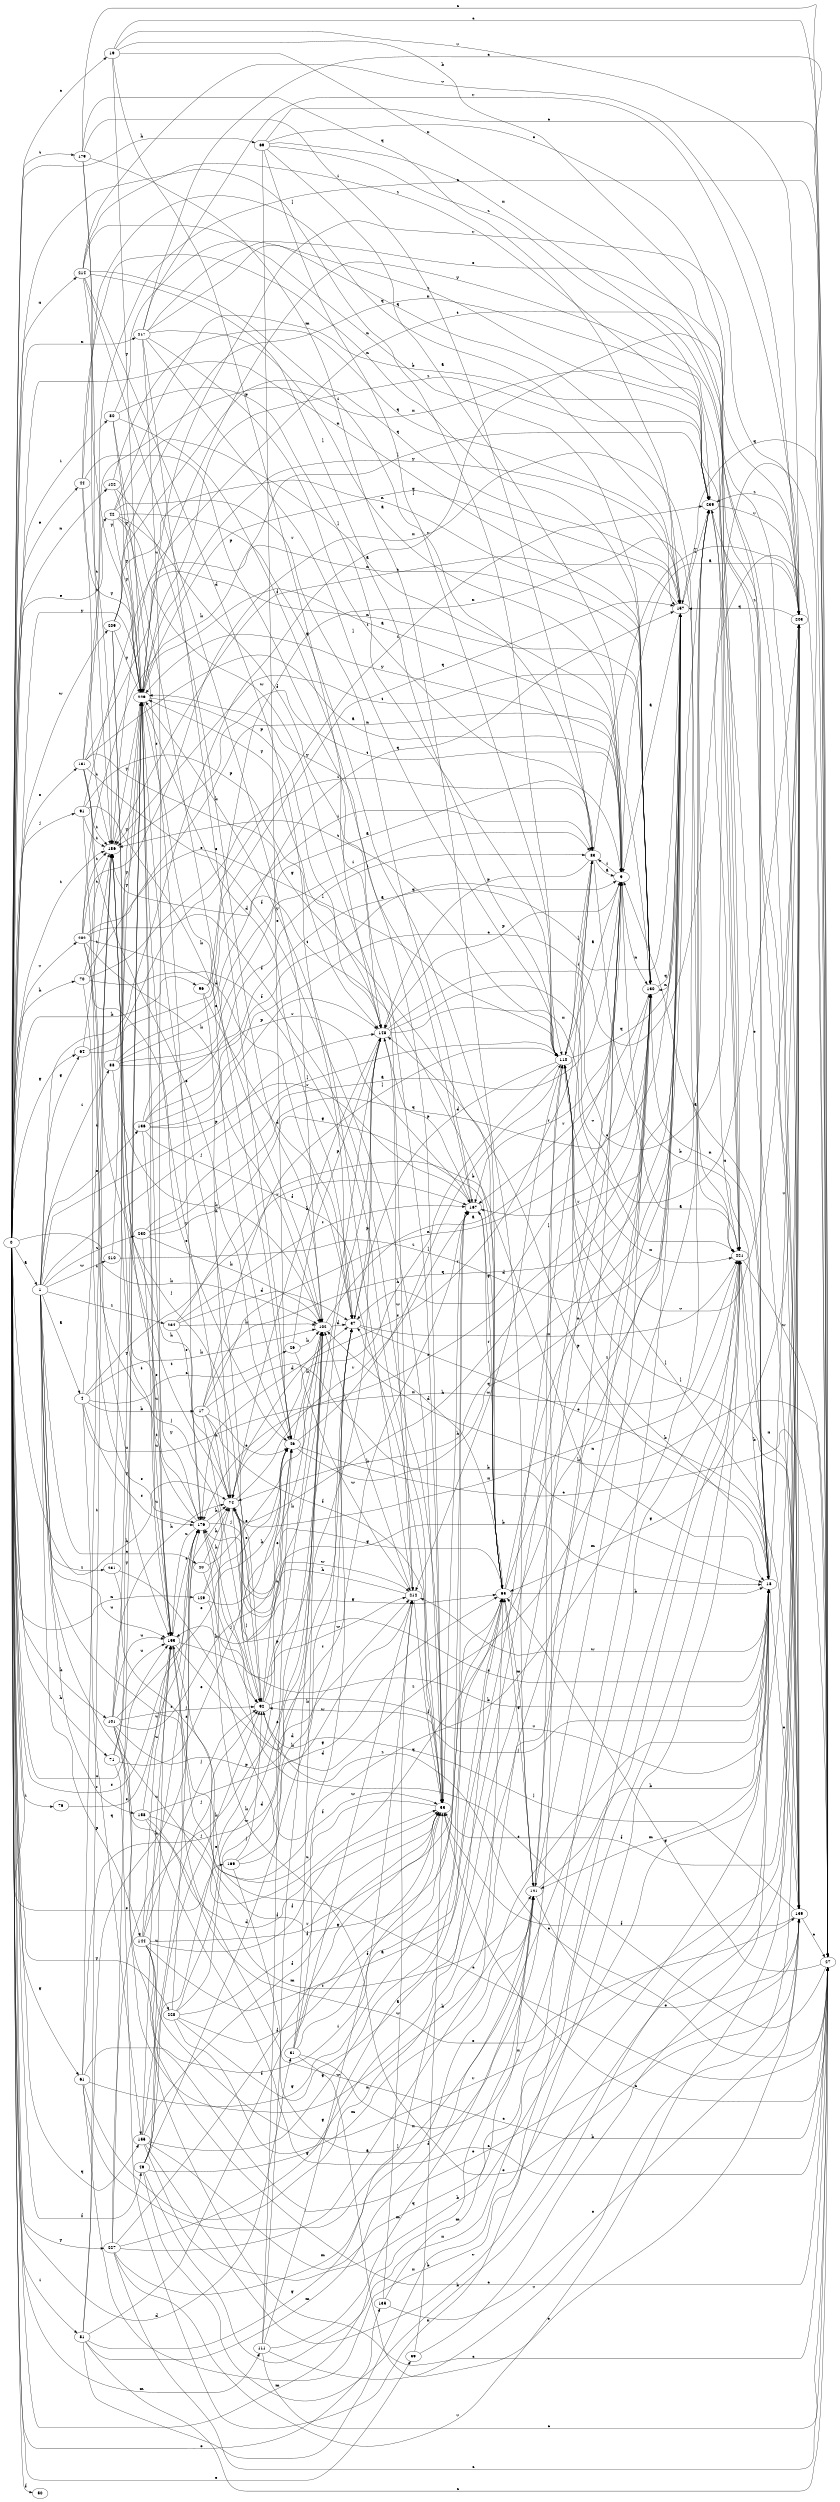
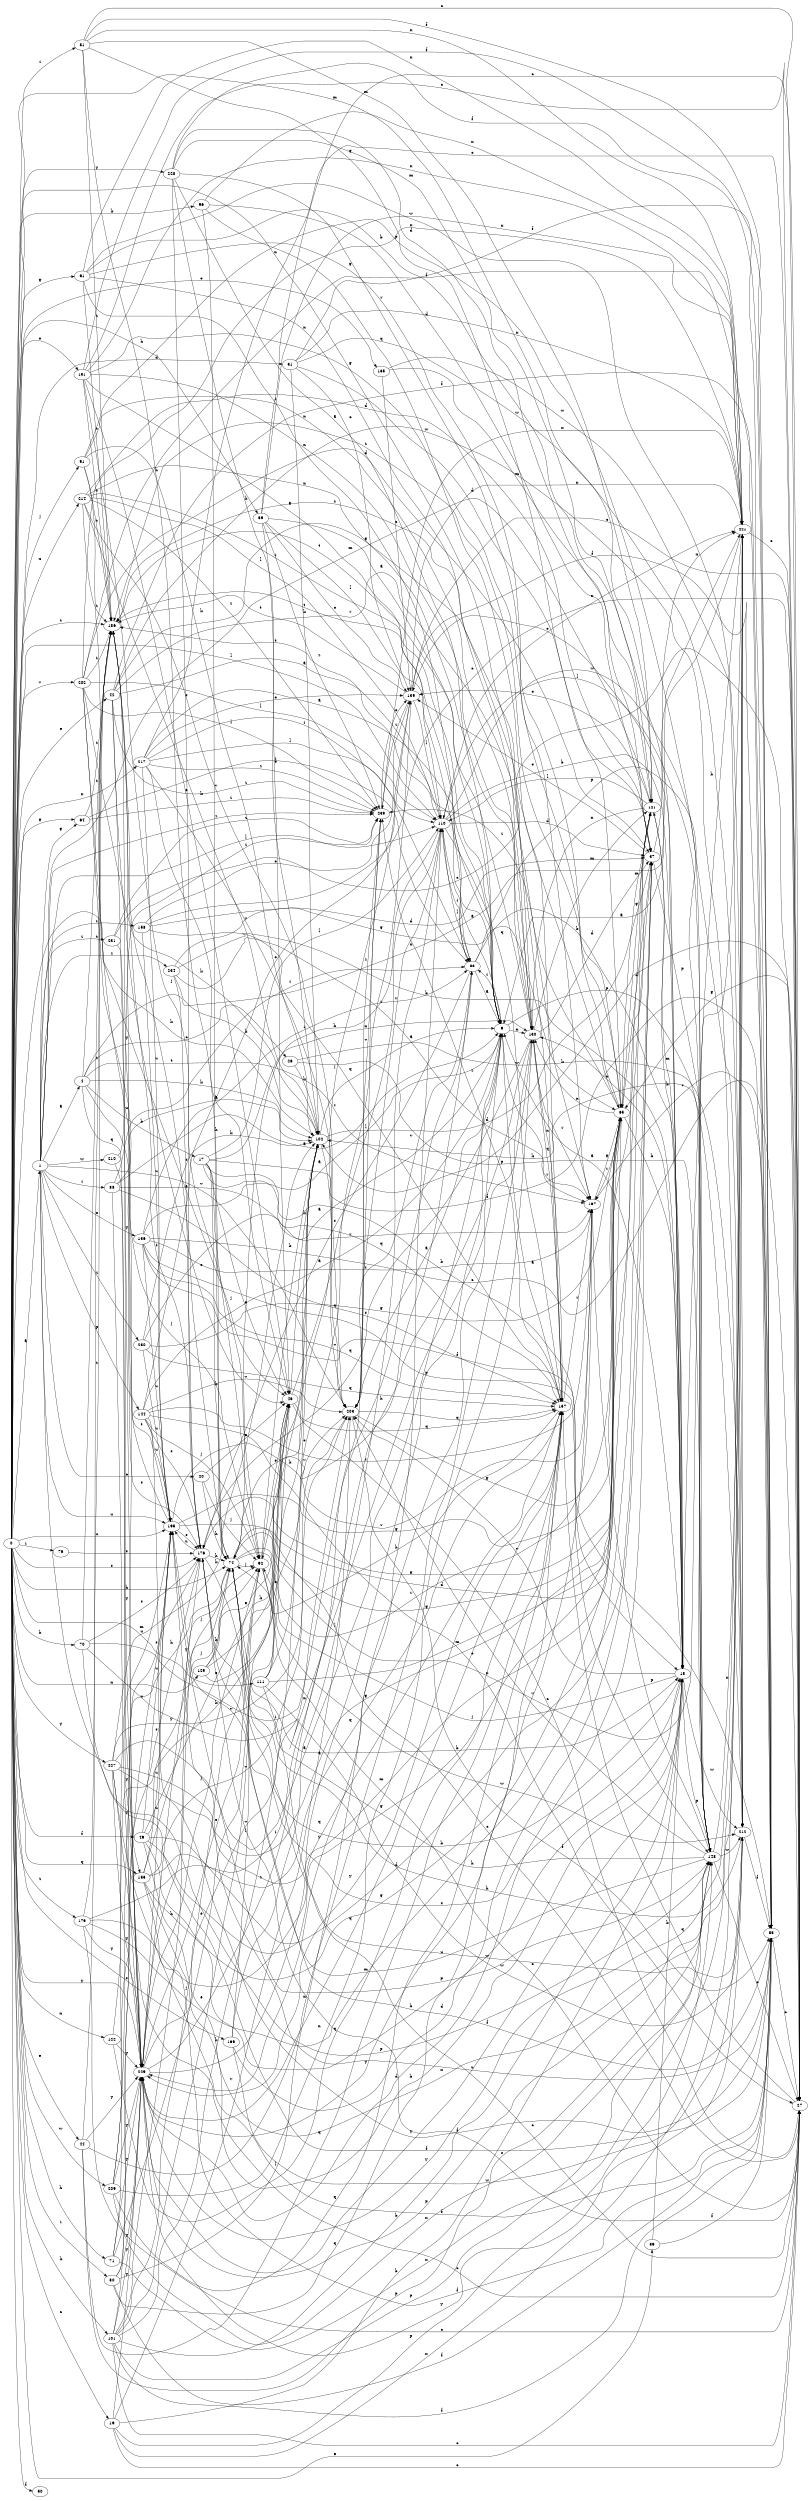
(414, 366) -> (246, 783)
(784, 1325) -> (771, 541)
(641, 1333) -> (695, 889)
(788, 1442) -> (331, 1314)
